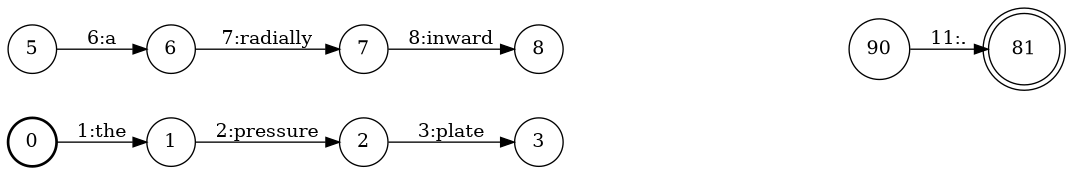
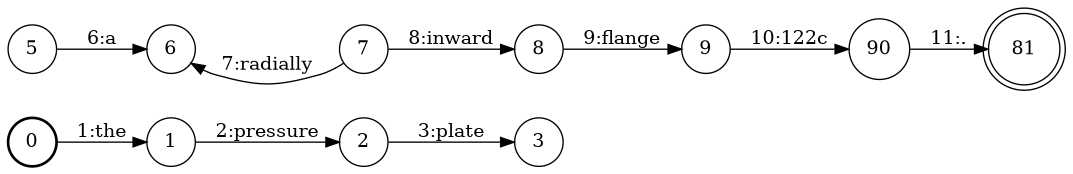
(261, 49) -> (274, 84)
none -> (706, 49)
